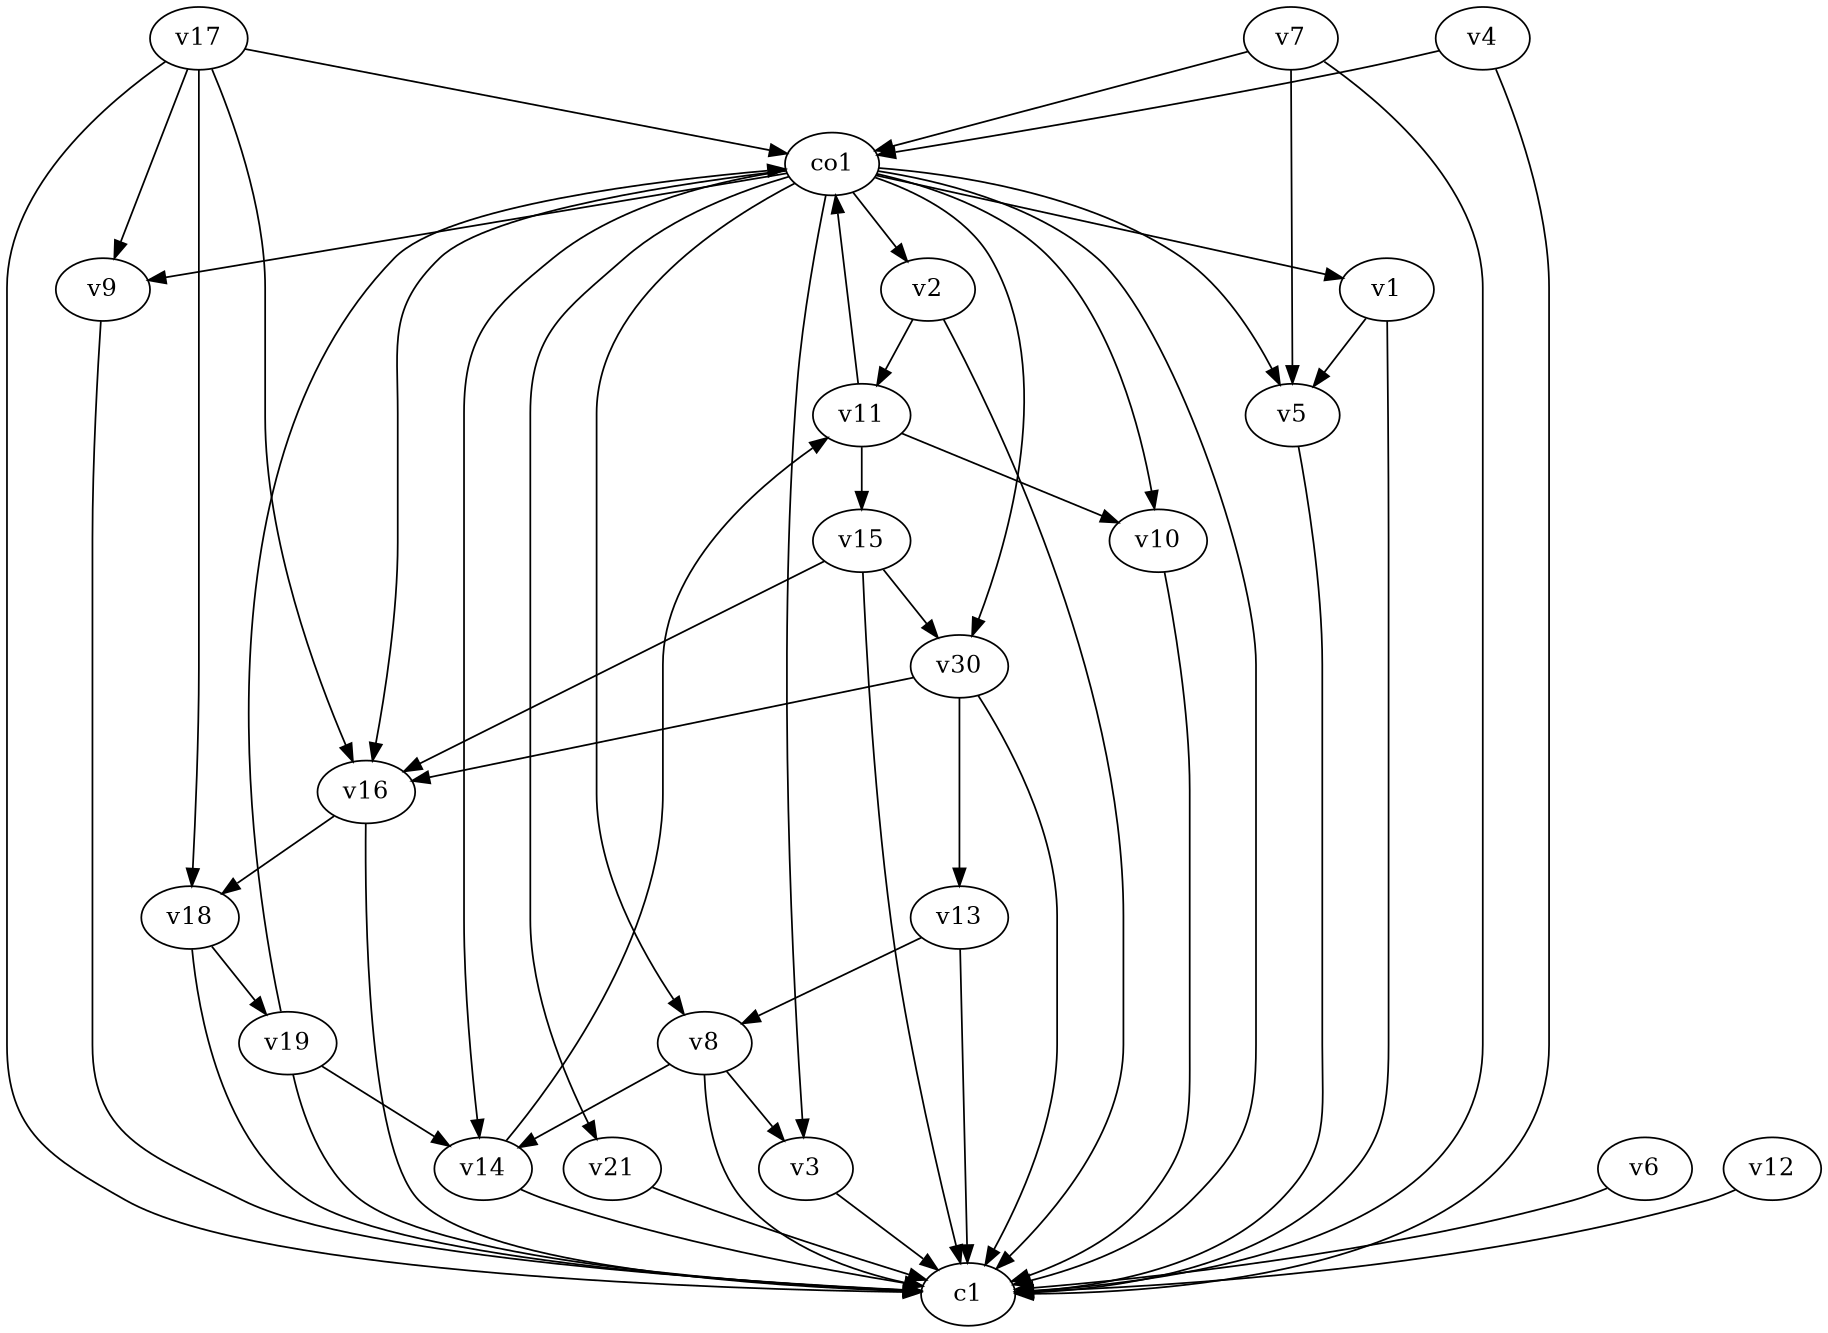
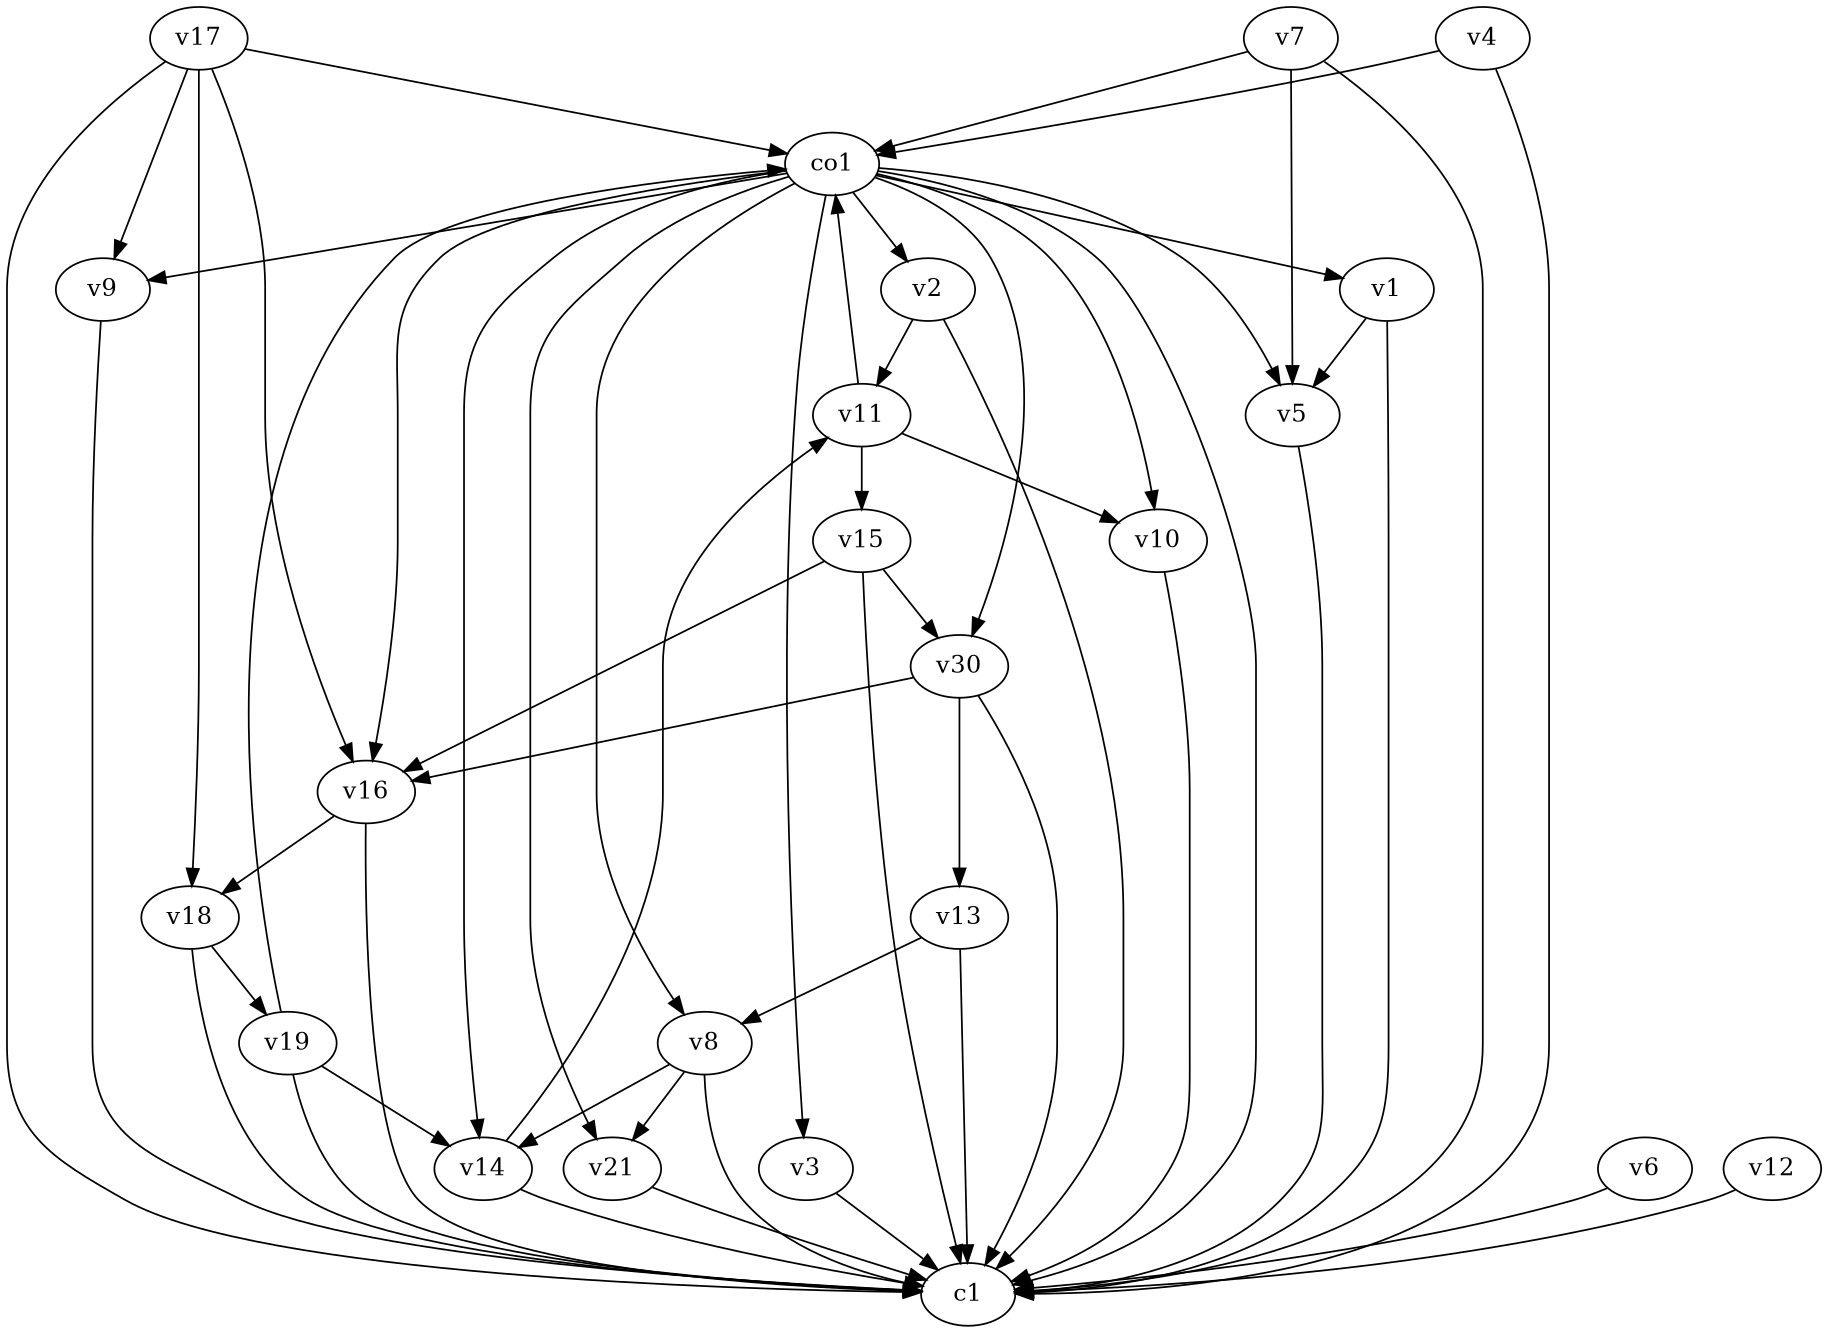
(750, 1099) -> (664, 1099)
